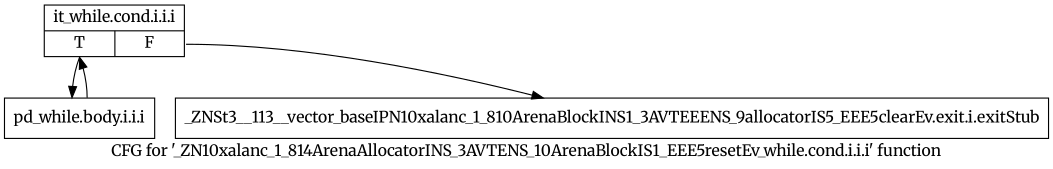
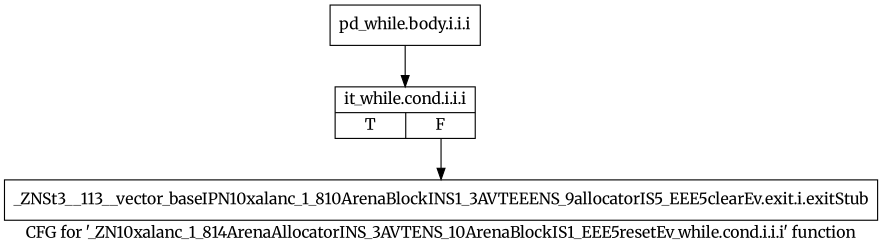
(75, 72) -> none
